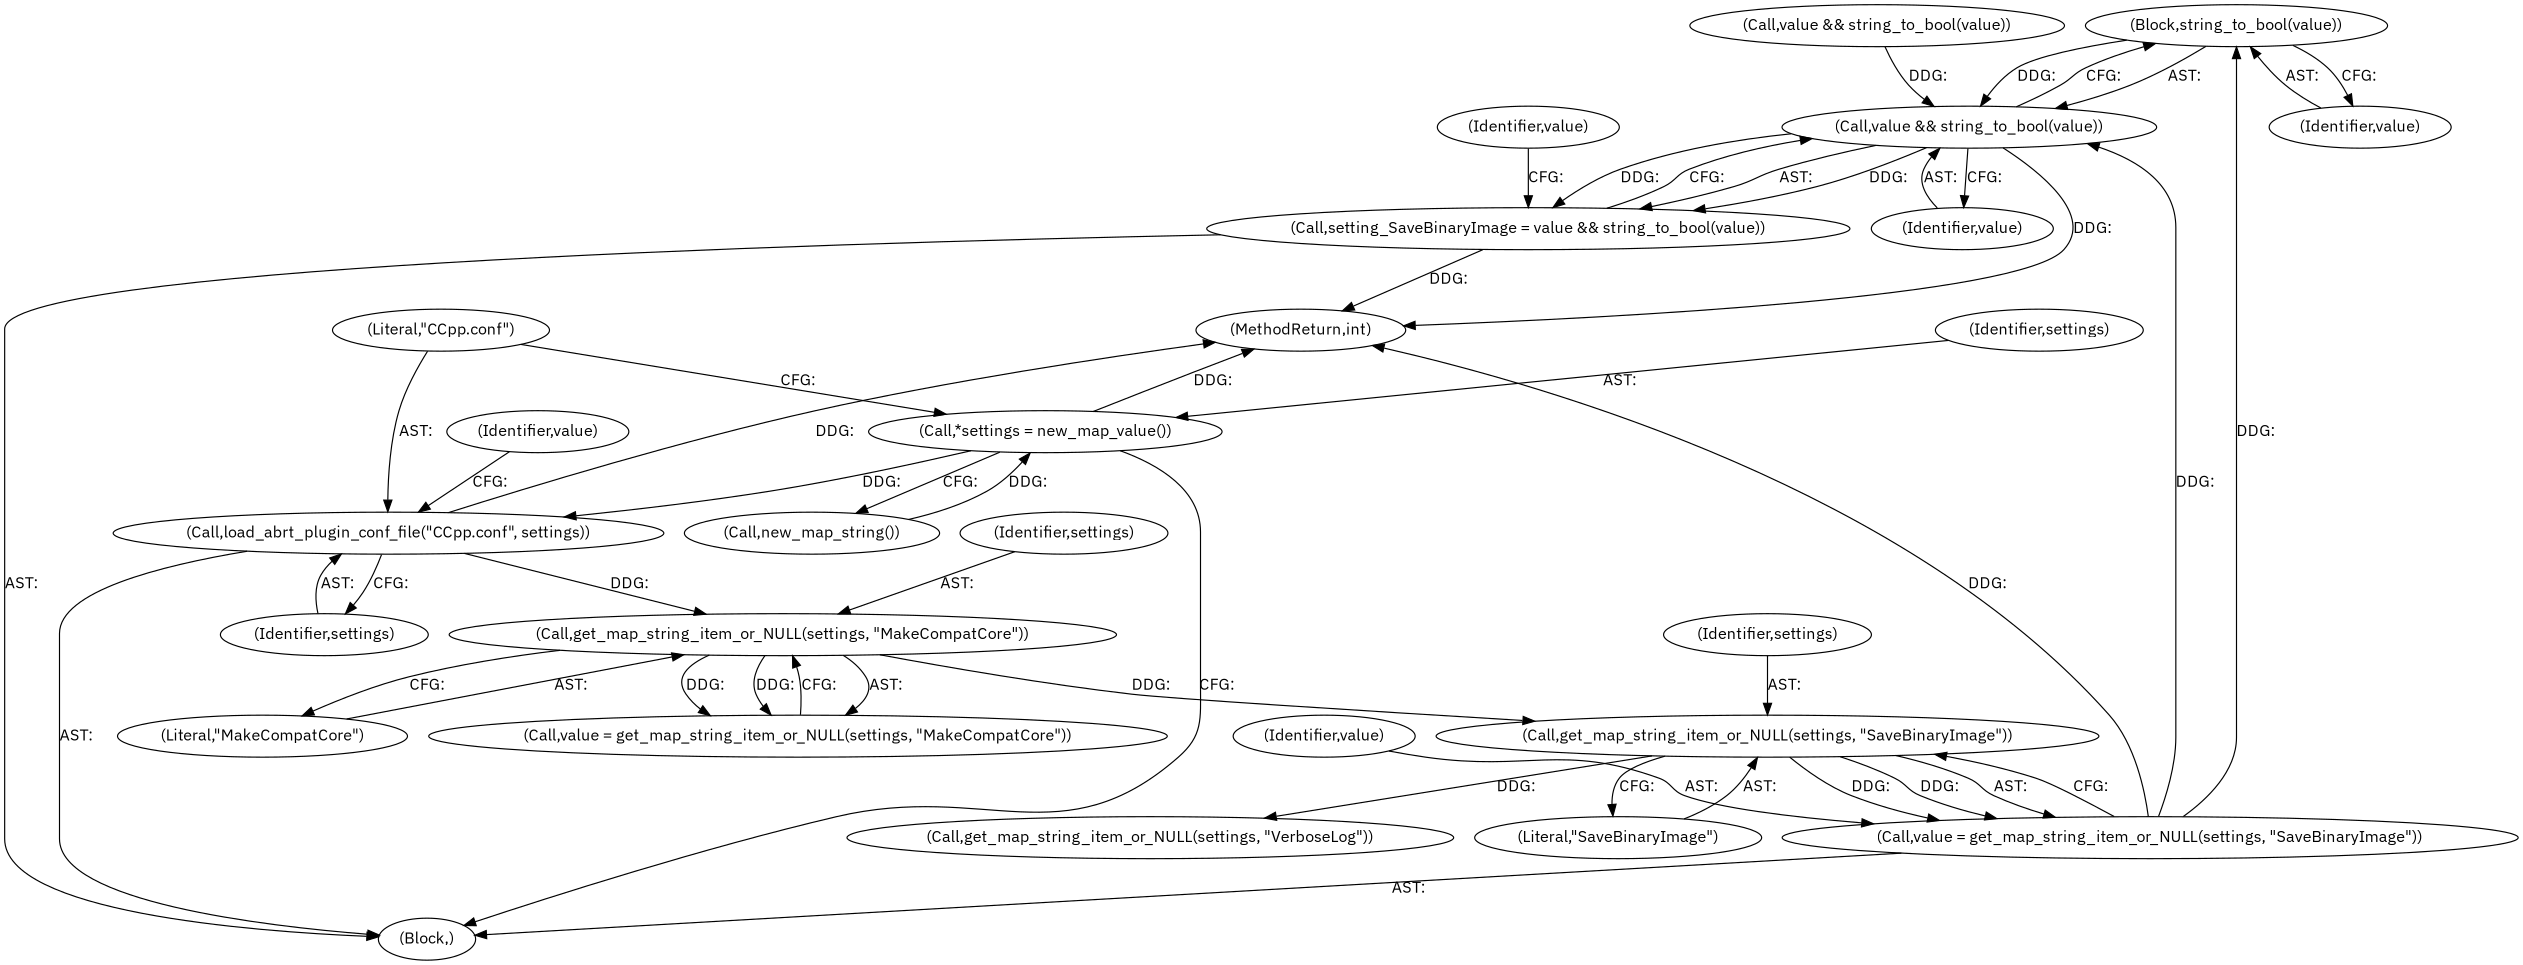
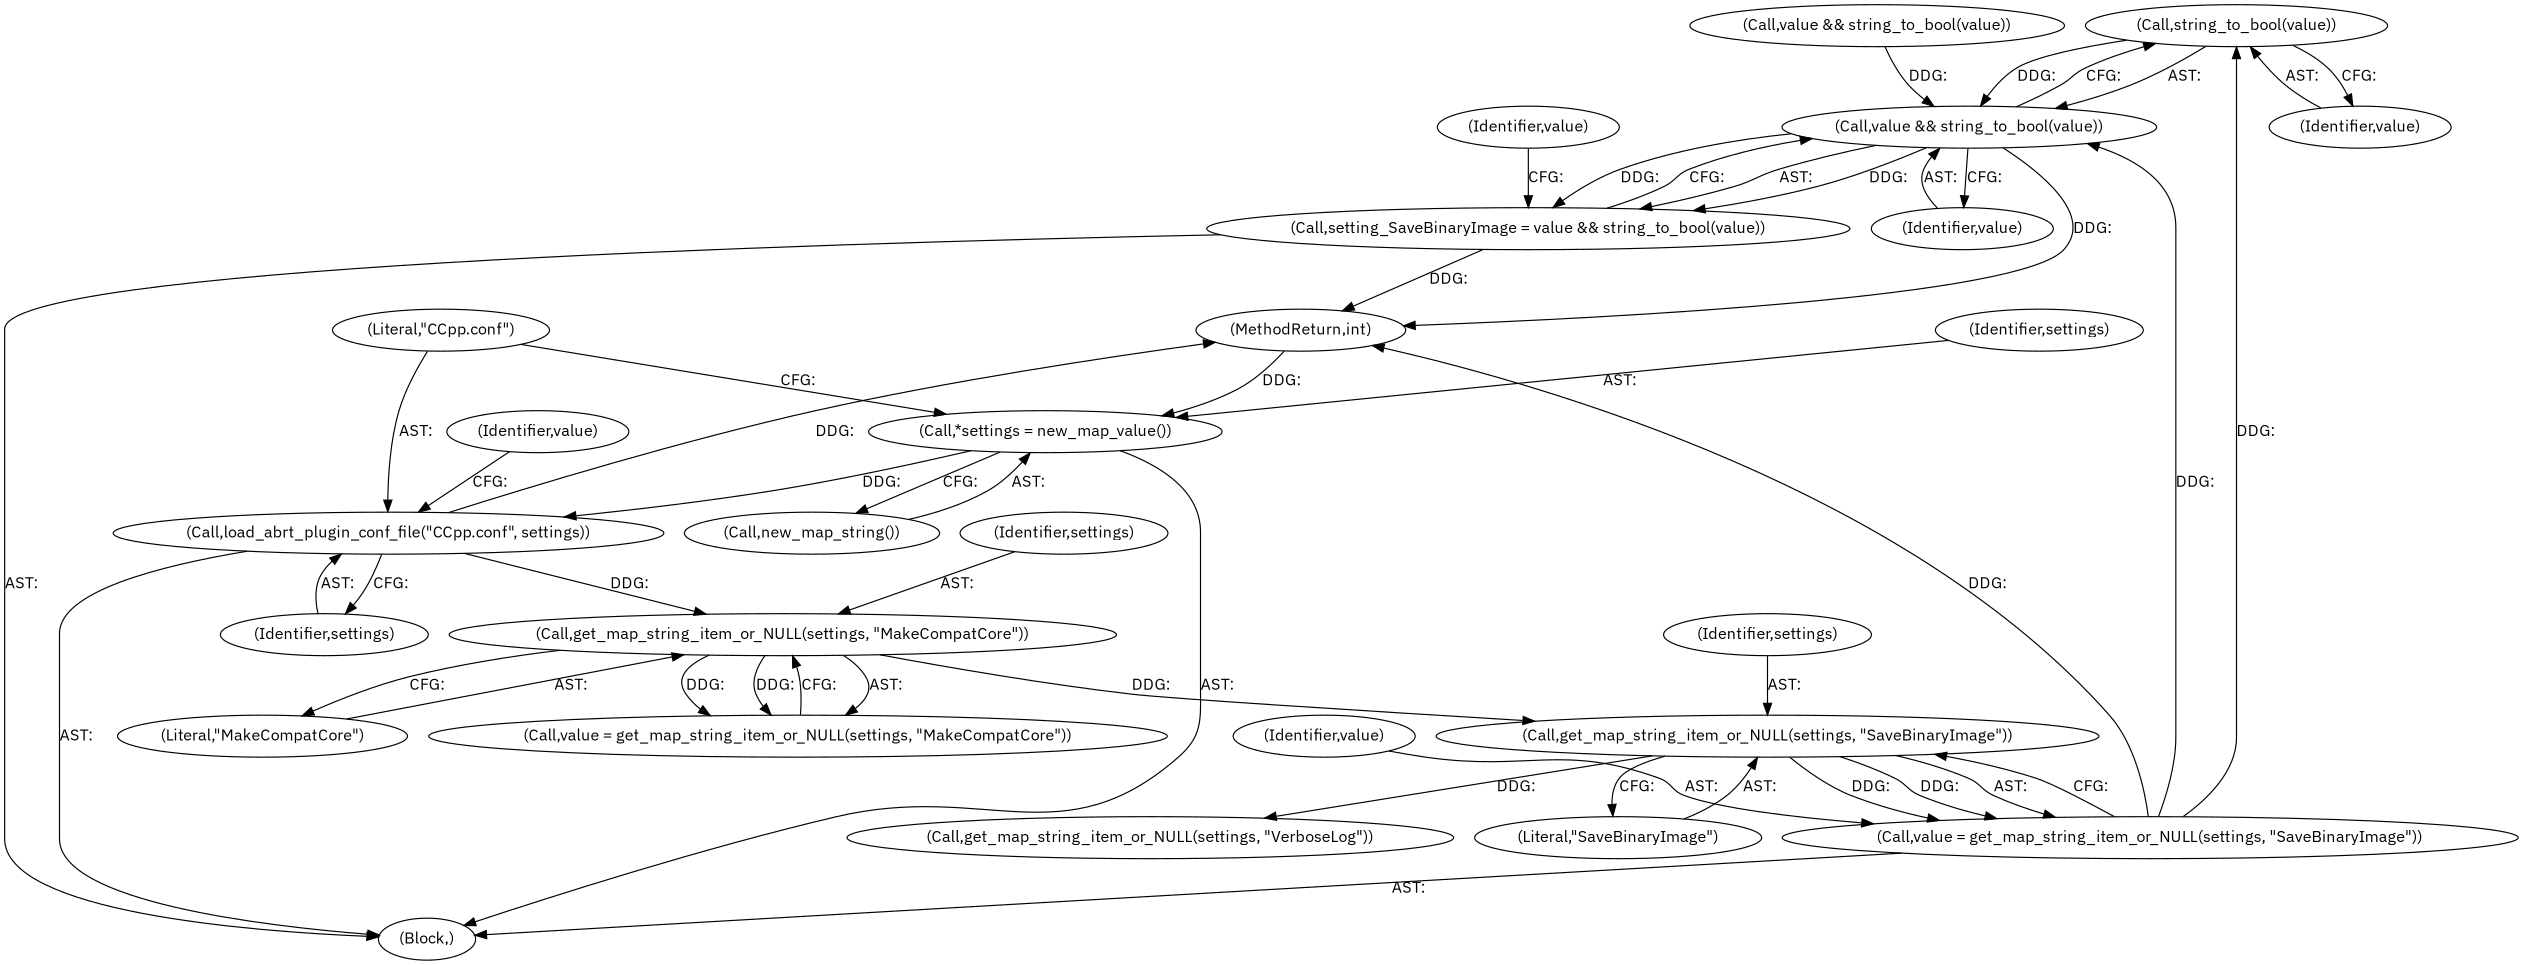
(2236, 26) -> (2236, 26)
(1168, 382) -> (1234, 391)
(1030, 482) -> (1030, 482)
(1219, 685) -> (1219, 685)
